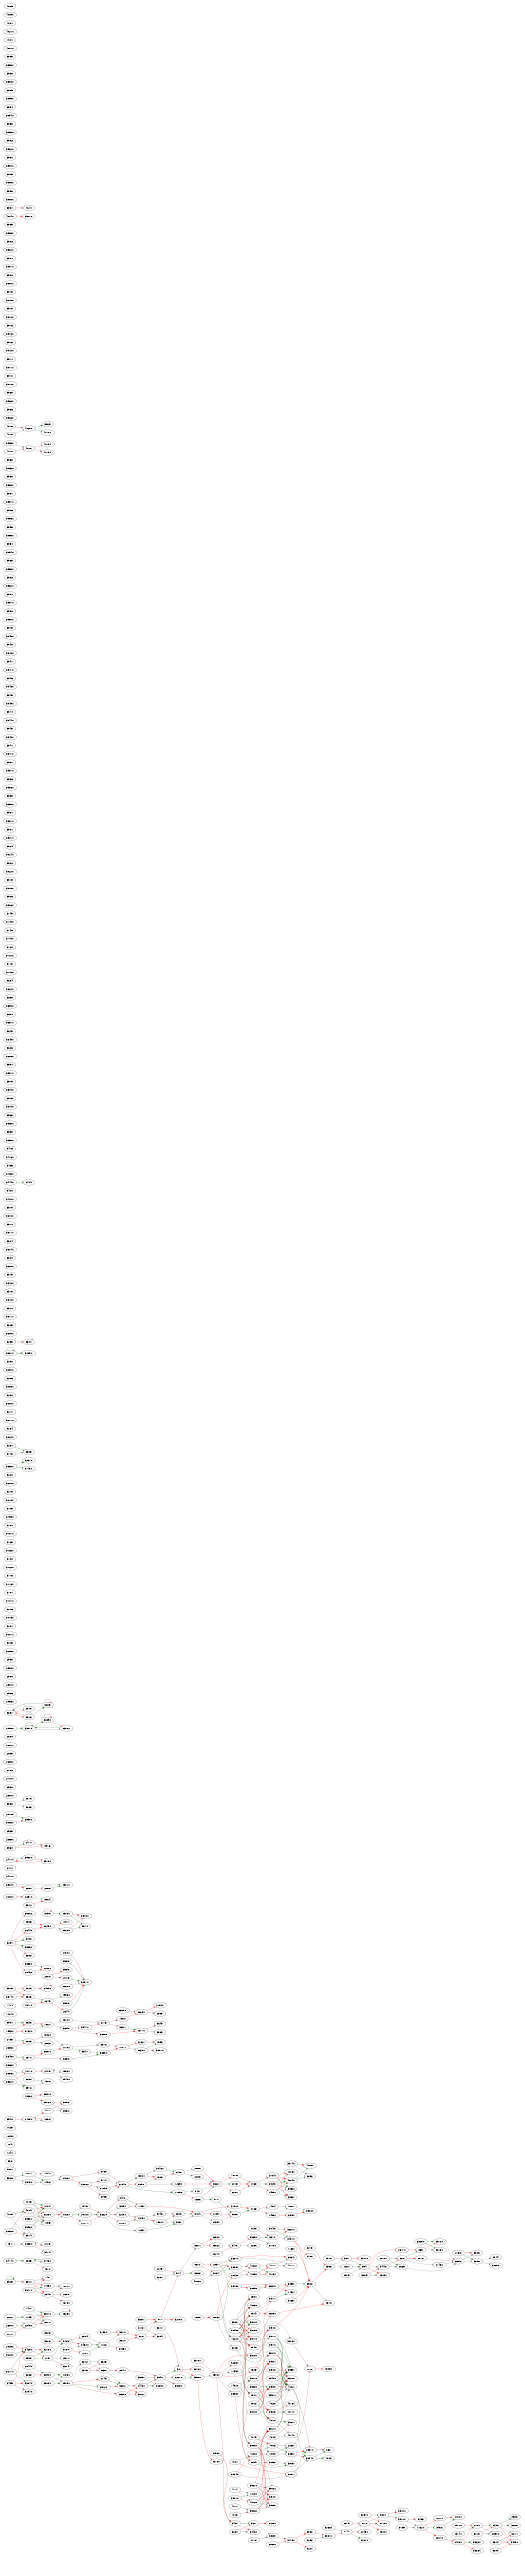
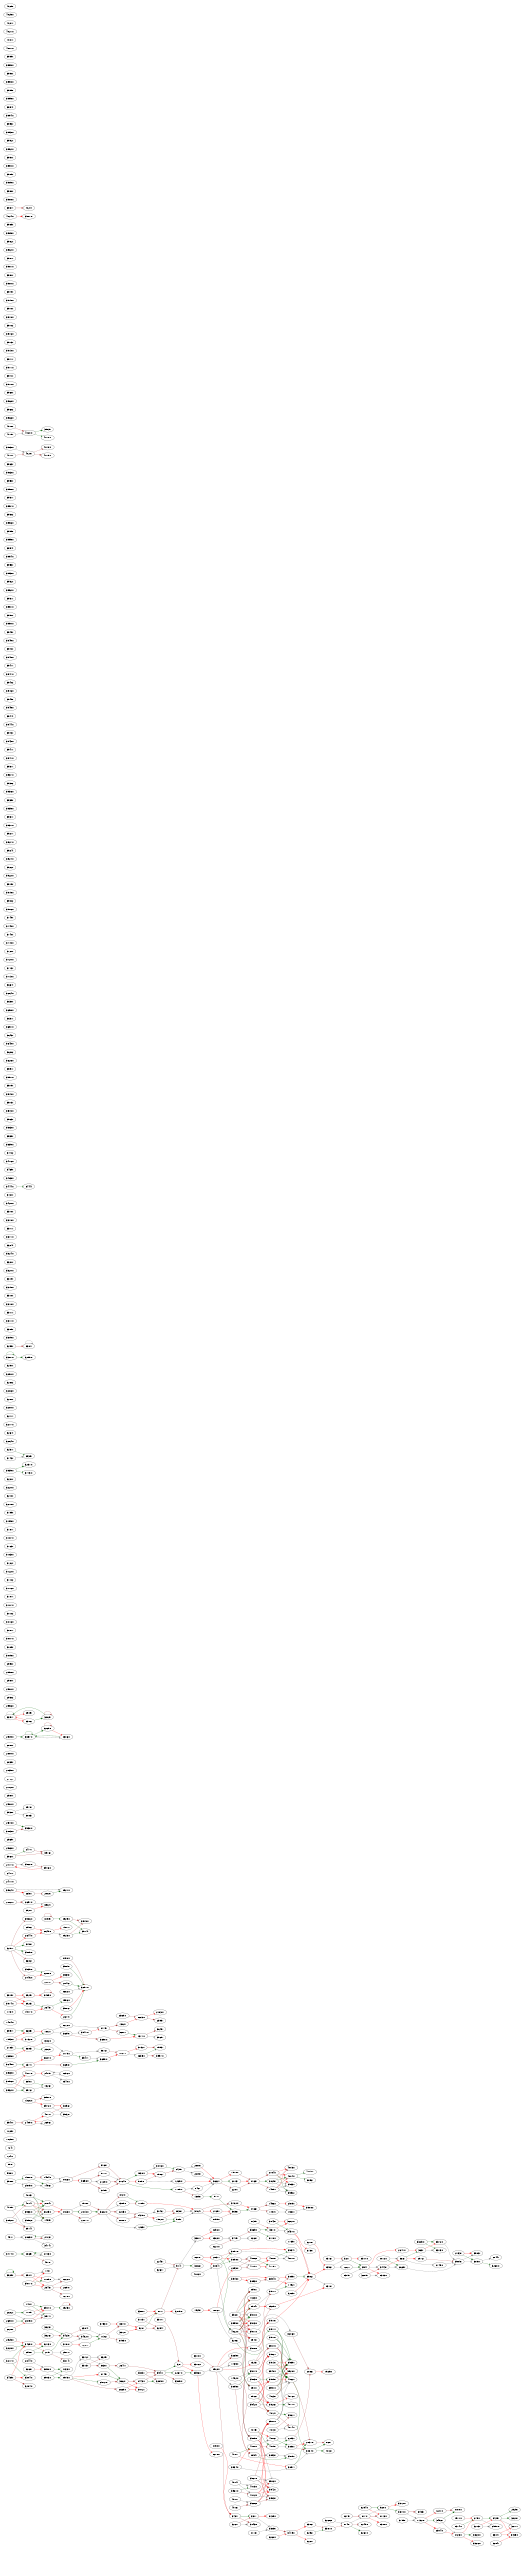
(291, 2164) -> none
